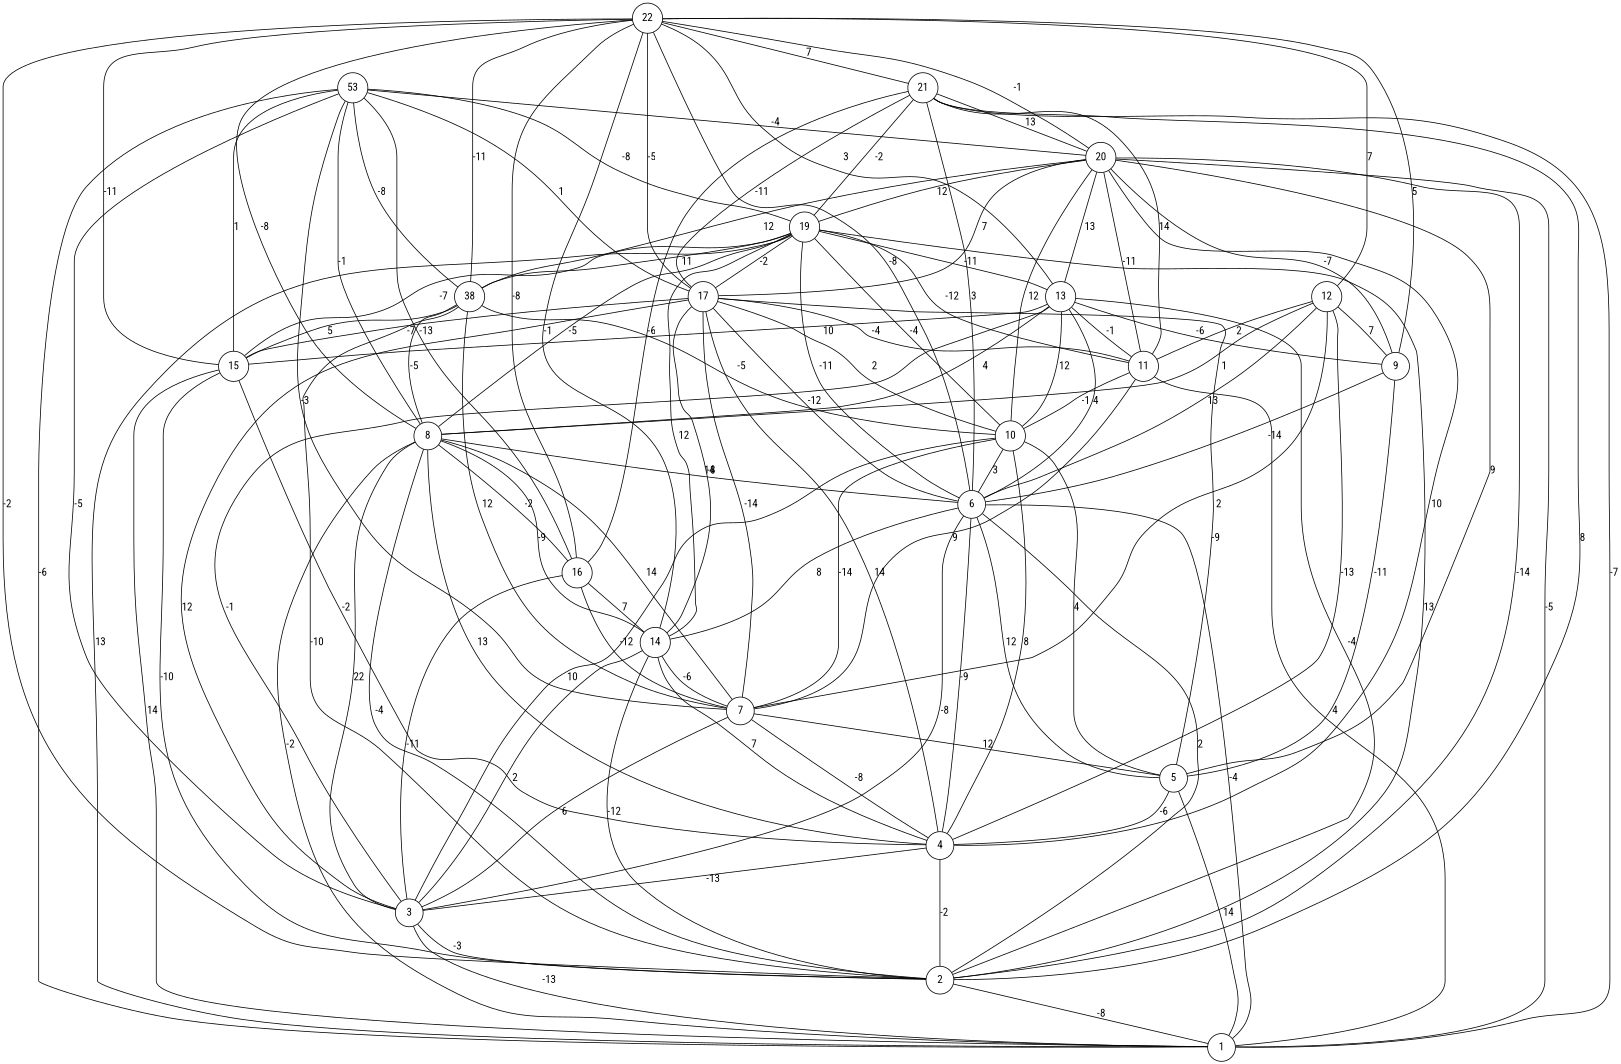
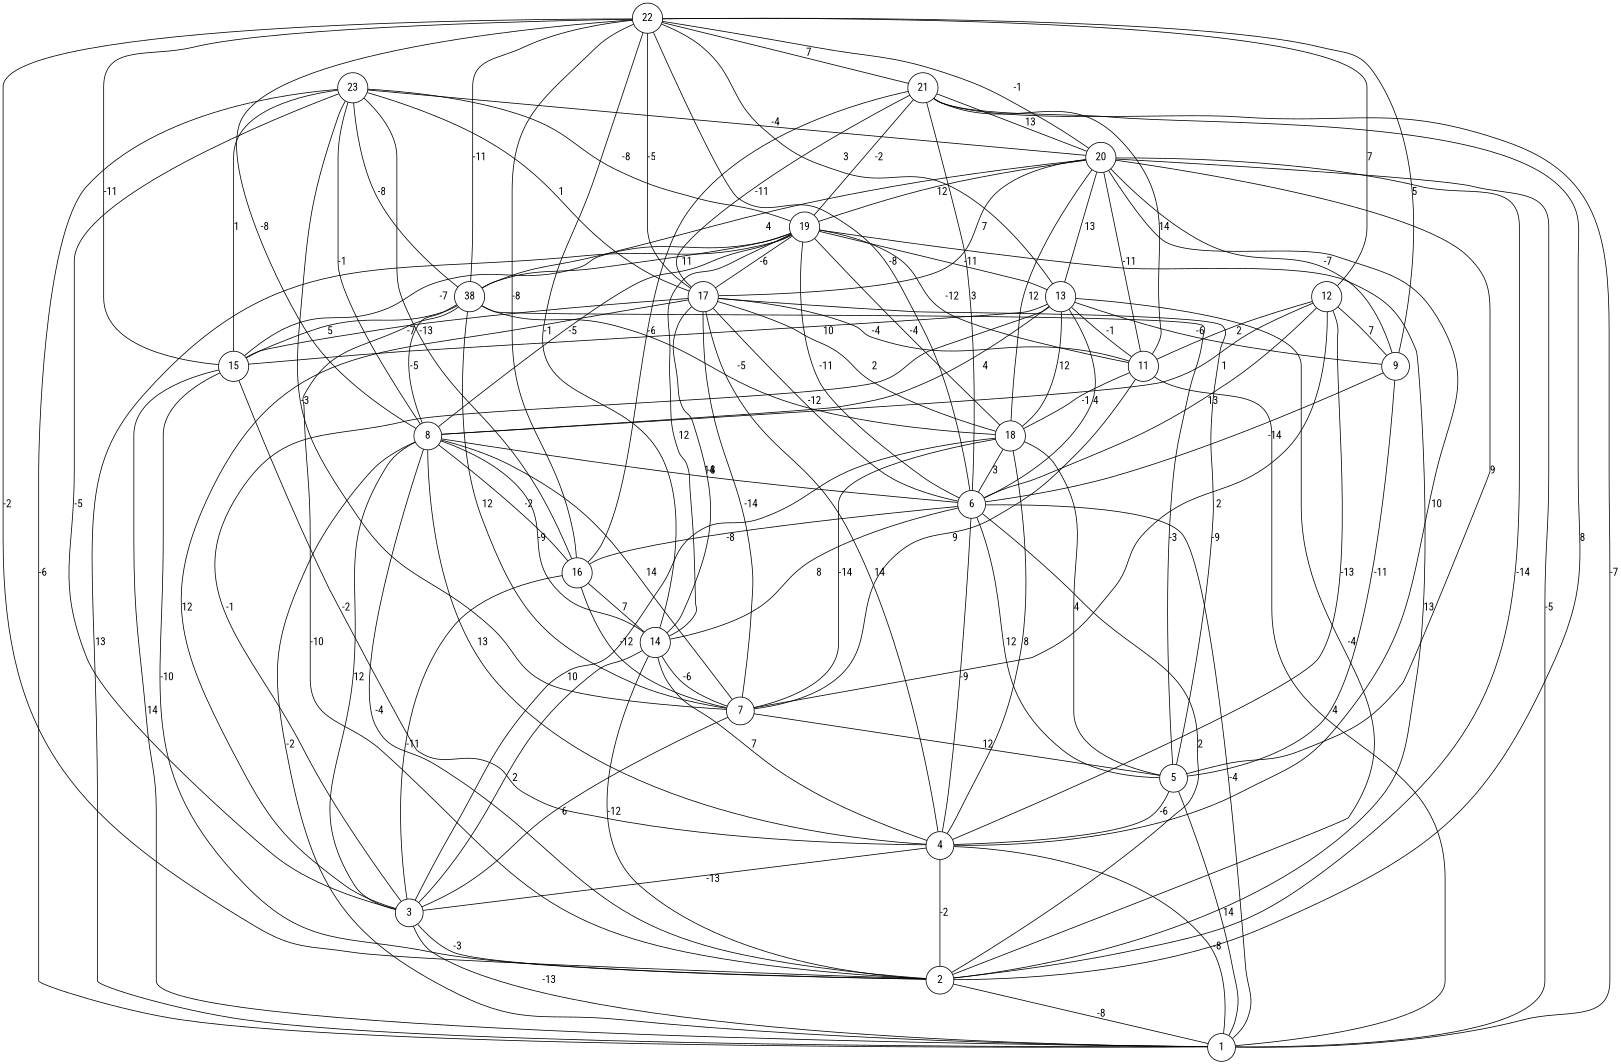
(353, 88) -> (353, 88)
(769, 227) -> (769, 227)
(764, 262) -> (764, 262)
none -> (1205, 331)
(1010, 436) -> (1010, 436)
(359, 677) -> (359, 677)
(839, 780) -> (1135, 887)
(799, 822) -> (772, 527)
